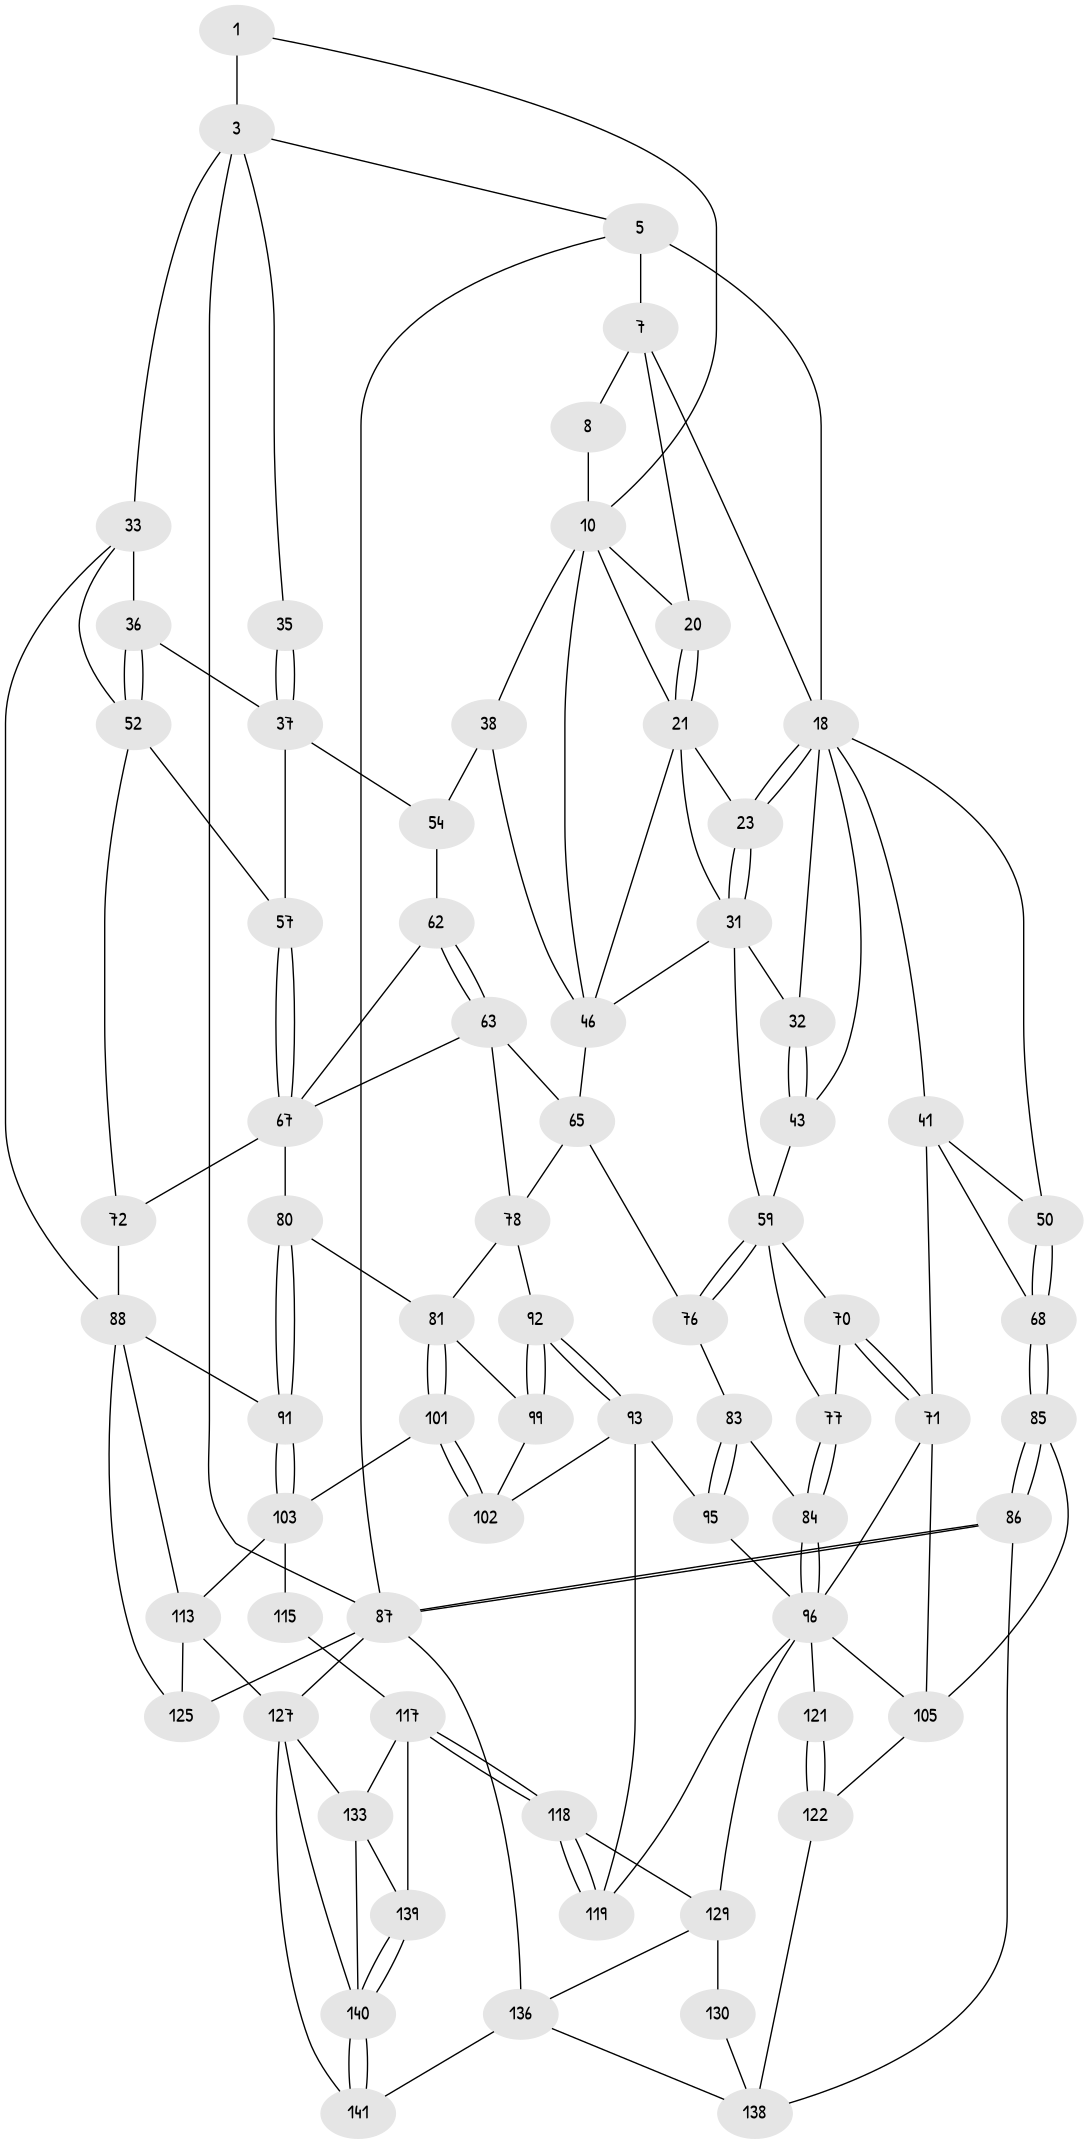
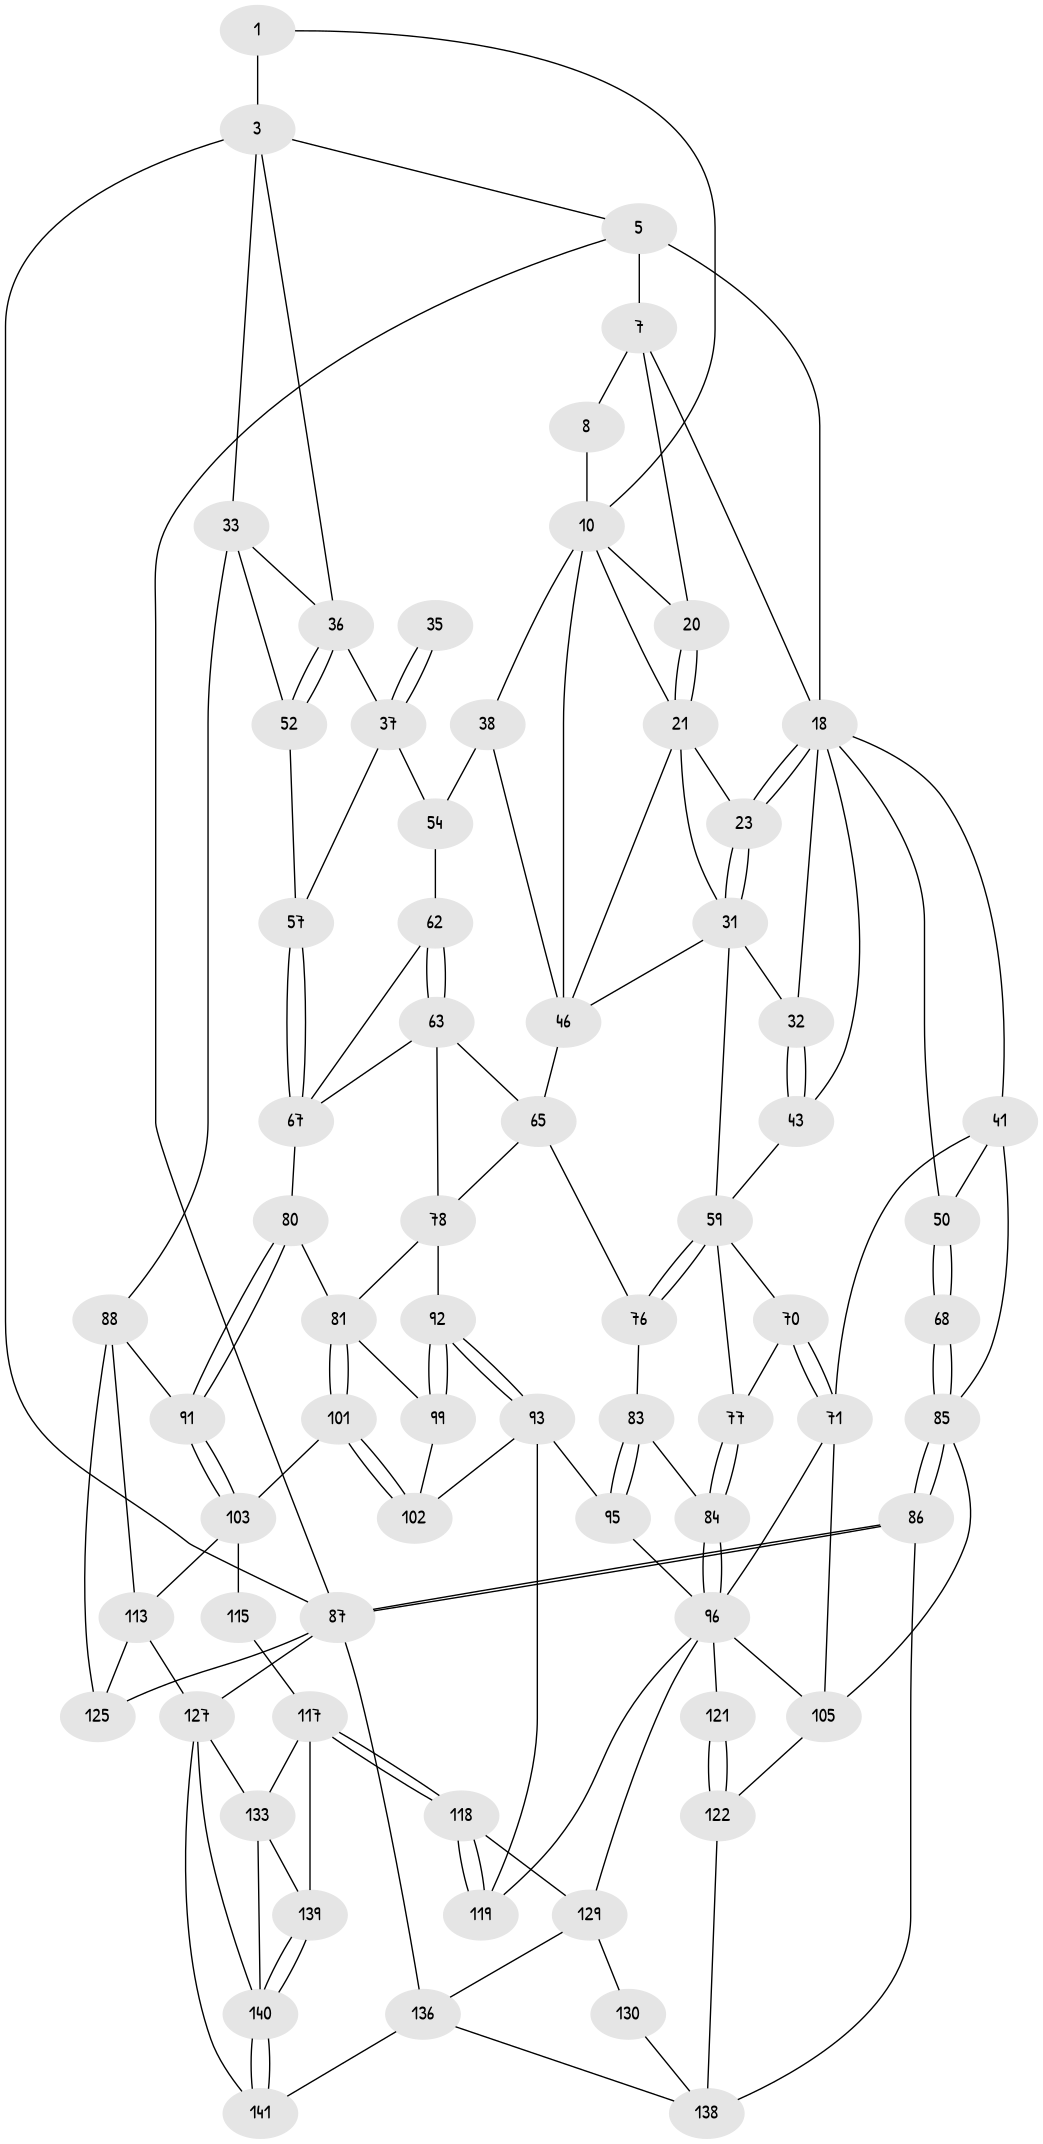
(274, 376) -> (298, 377)
(118, 1221) -> none
(982, 1221) -> (1005, 1277)
